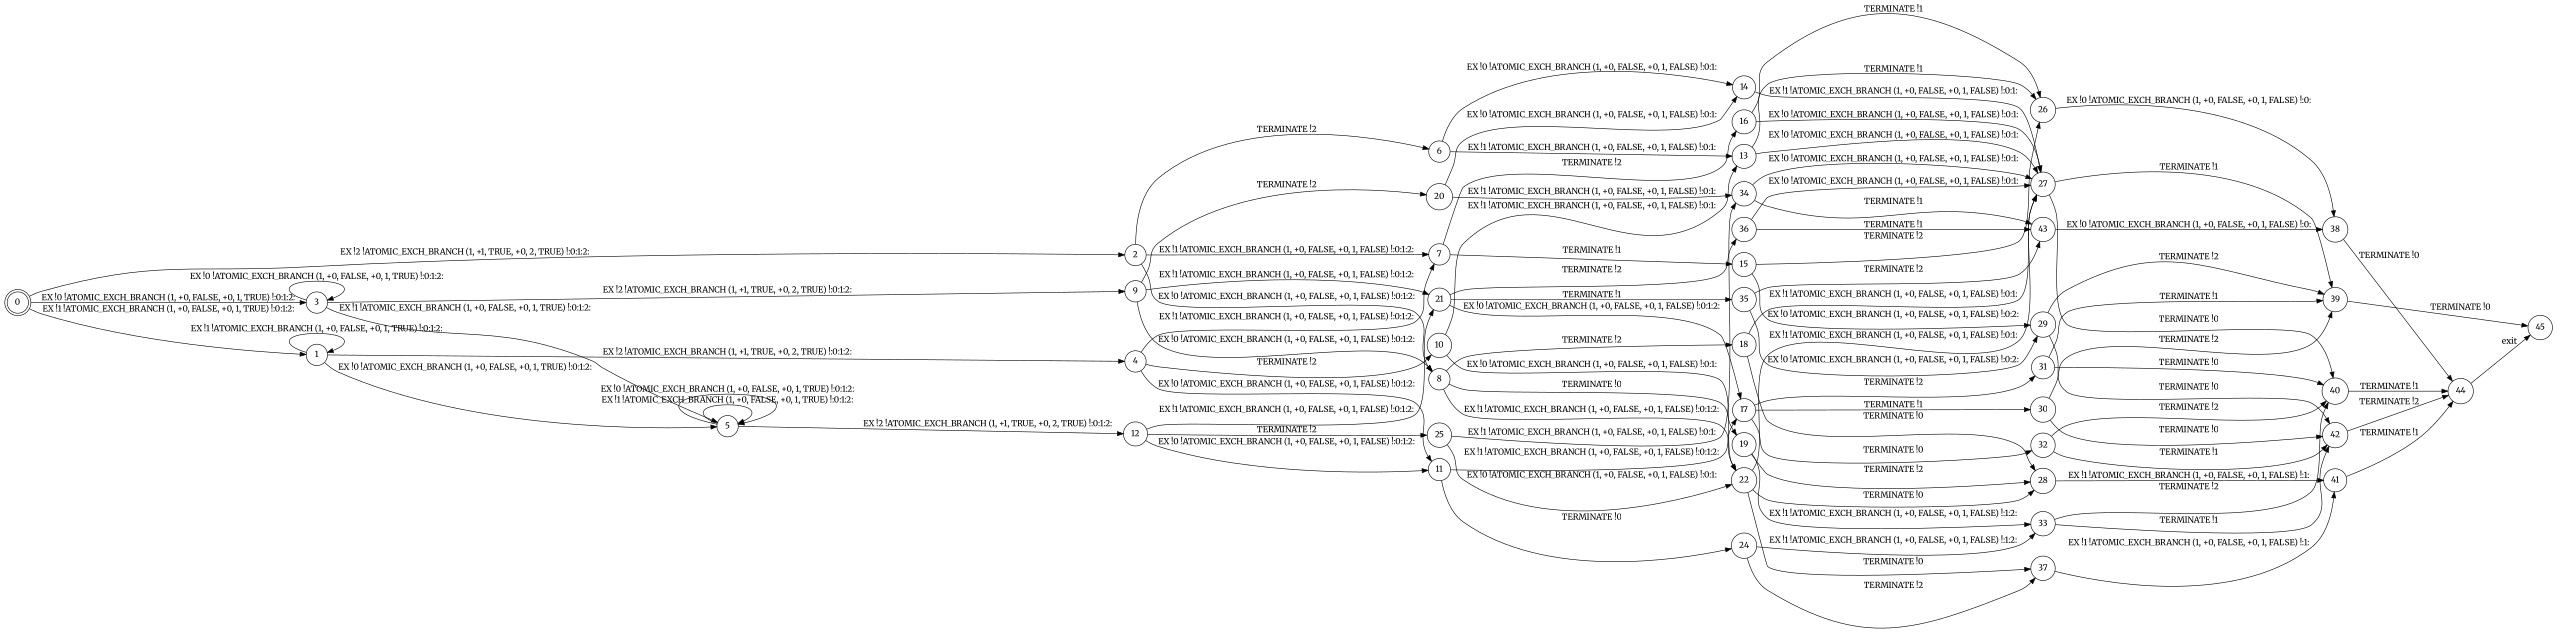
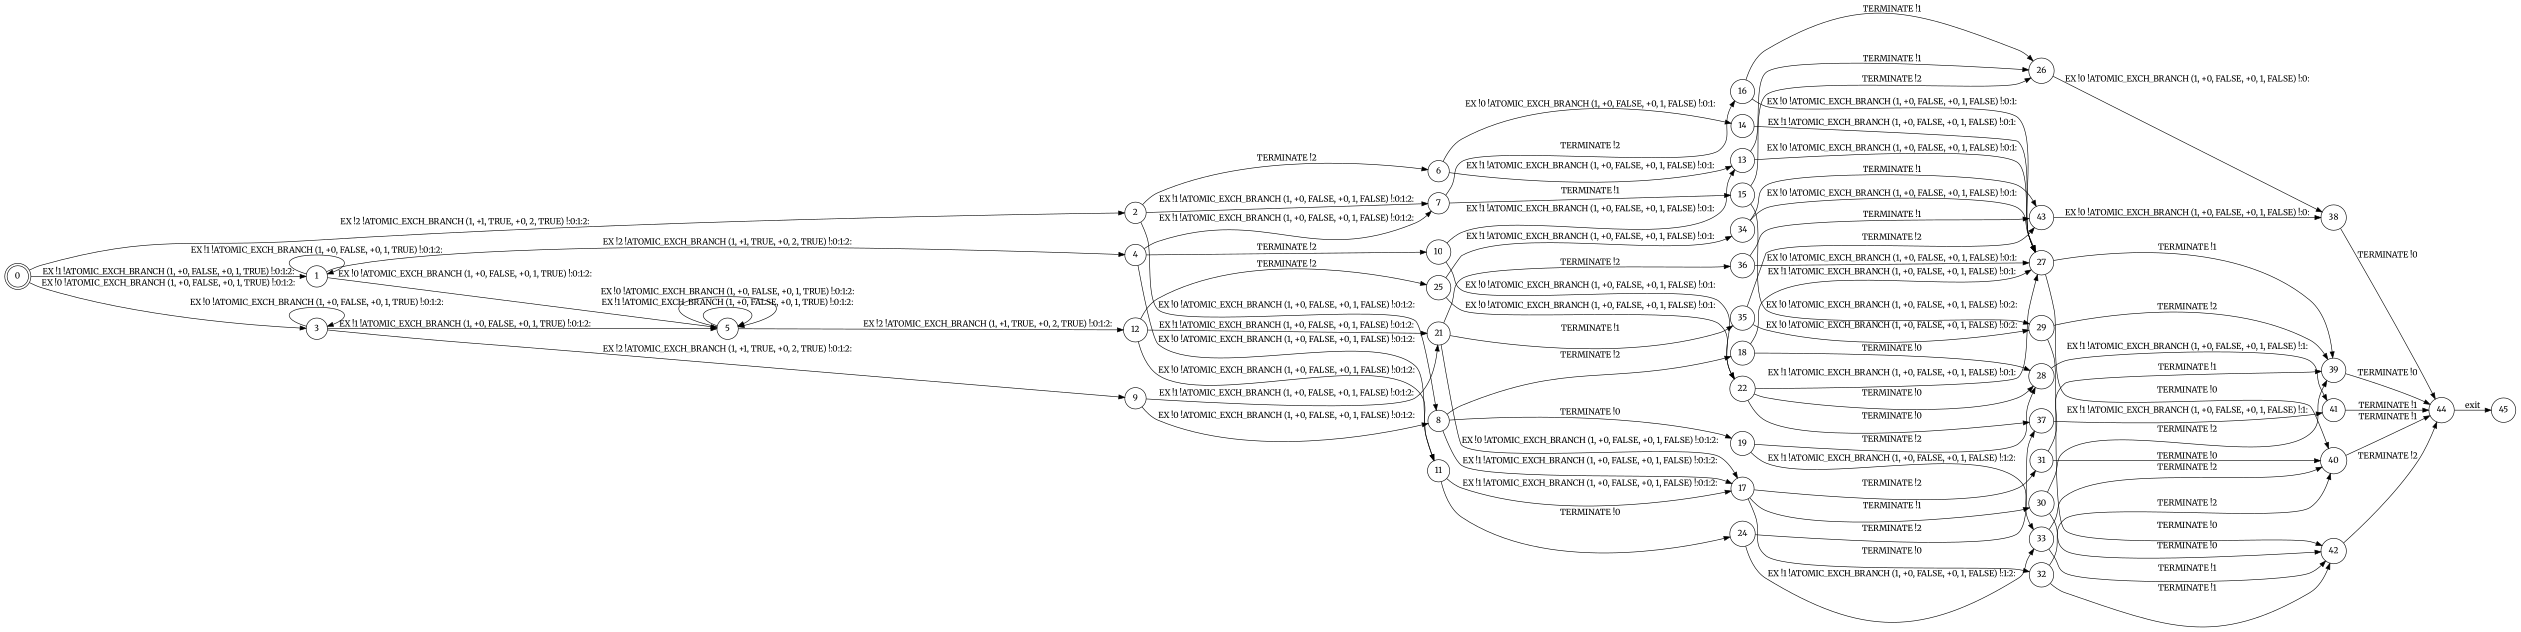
(1439, 197) -> none
(2435, 313) -> (2386, 387)
(1597, 419) -> (1574, 475)
